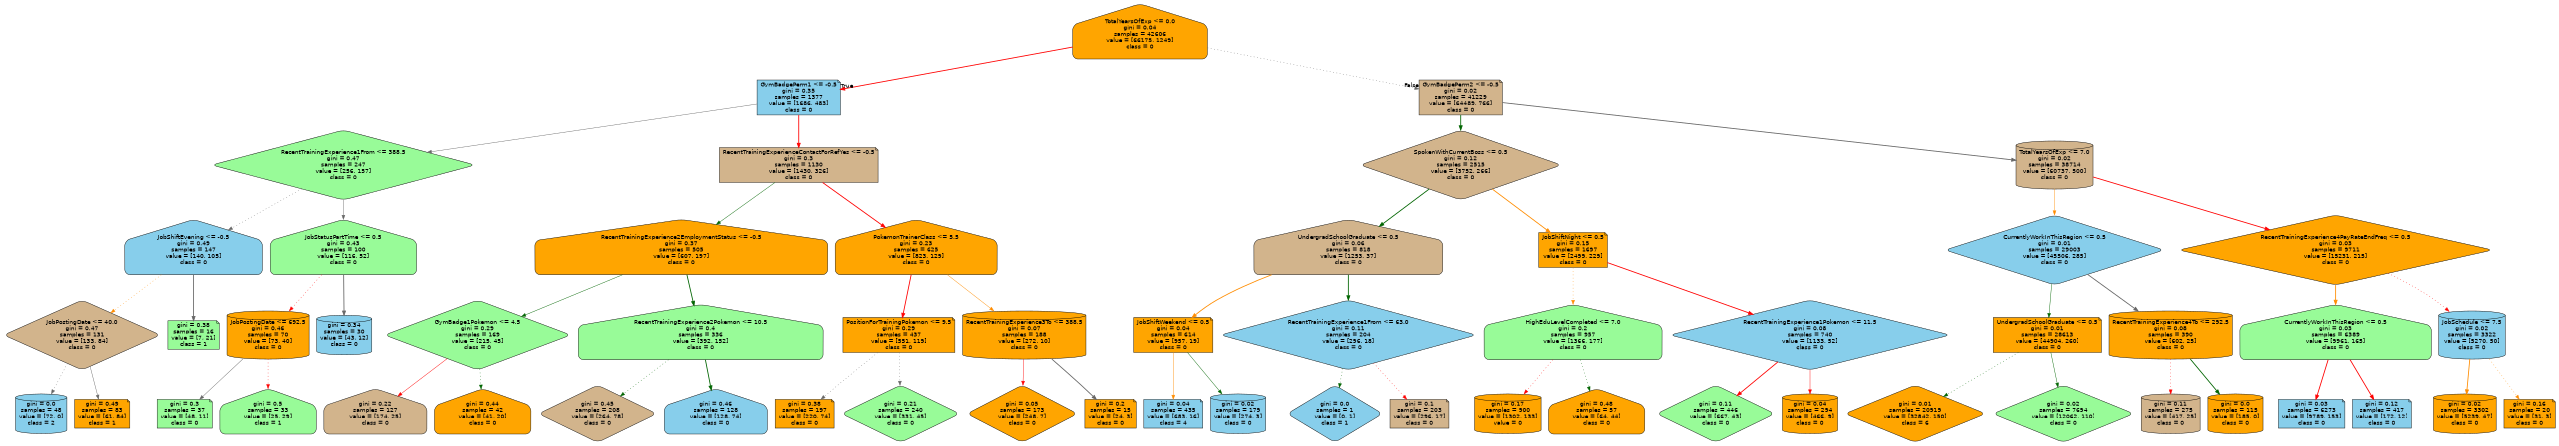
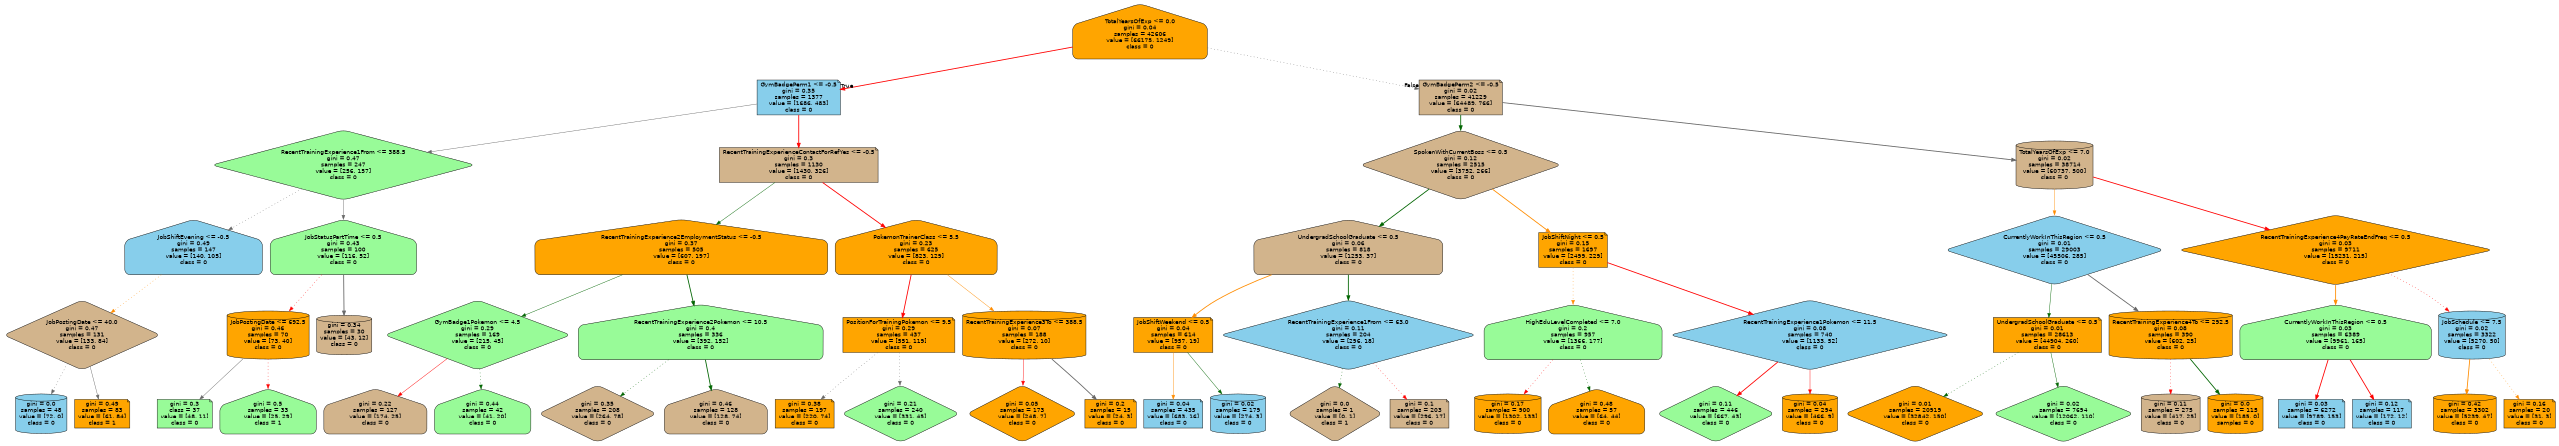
(194, 335) -> none
(344, 335) -> (344, 335)
(41, 414) -> (41, 414)
(185, 414) -> (185, 414)
(483, 414) -> (483, 414)
(598, 414) -> (598, 414)
(716, 414) -> (716, 414)
(1173, 414) -> (1173, 414)
(1335, 414) -> (1335, 414)
(1508, 414) -> (1508, 414)
(1915, 414) -> (1915, 414)
(2235, 414) -> (2235, 414)
(2312, 414) -> (2312, 414)
(2382, 414) -> (2382, 414)
(2465, 414) -> (2465, 414)
